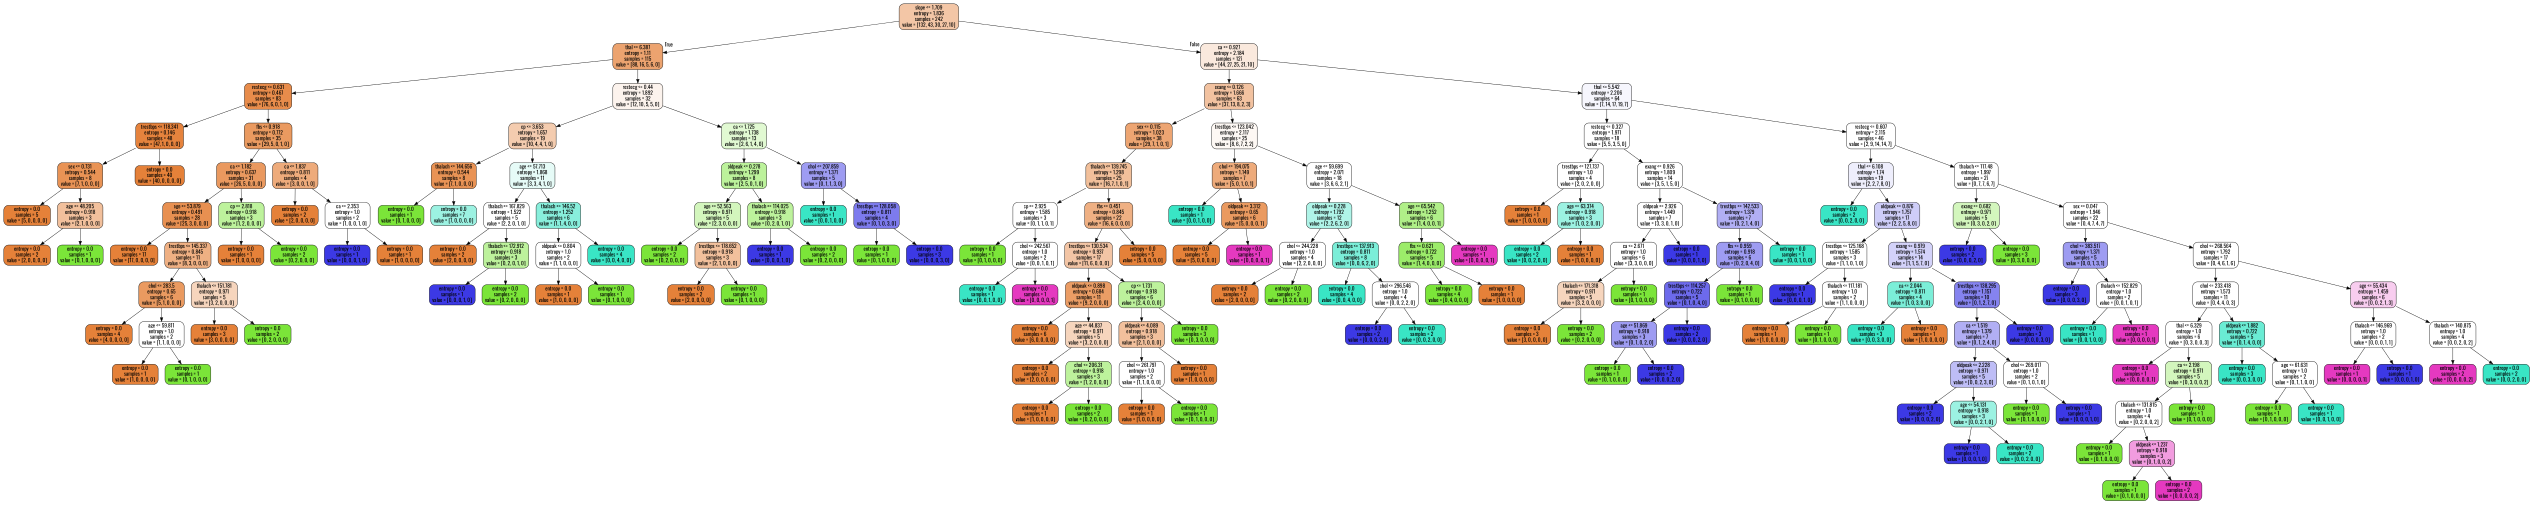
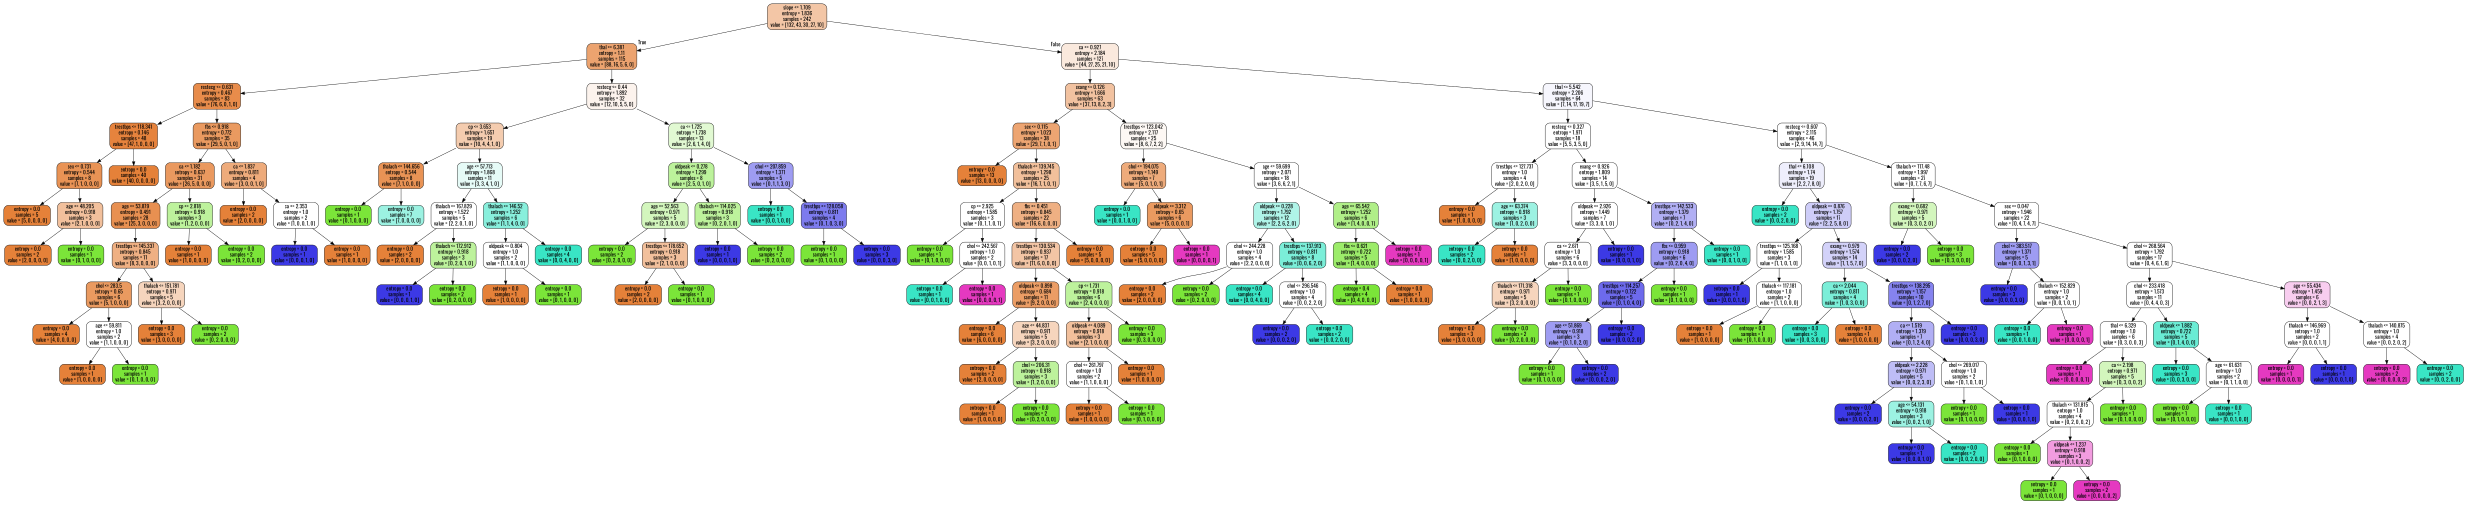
none -> (982, 176)
(134, 255) -> none
(1449, 295) -> (1356, 295)
